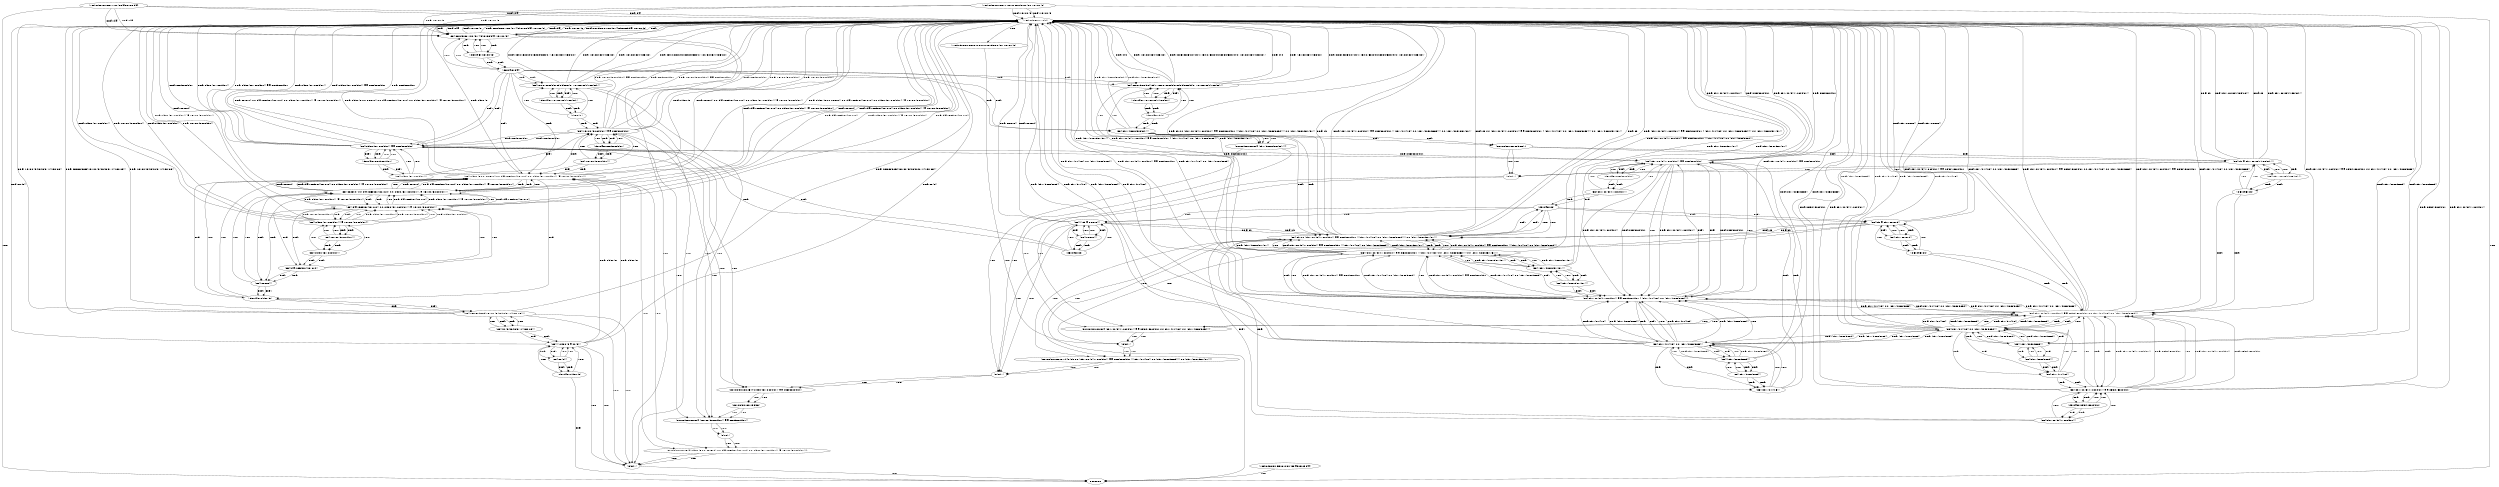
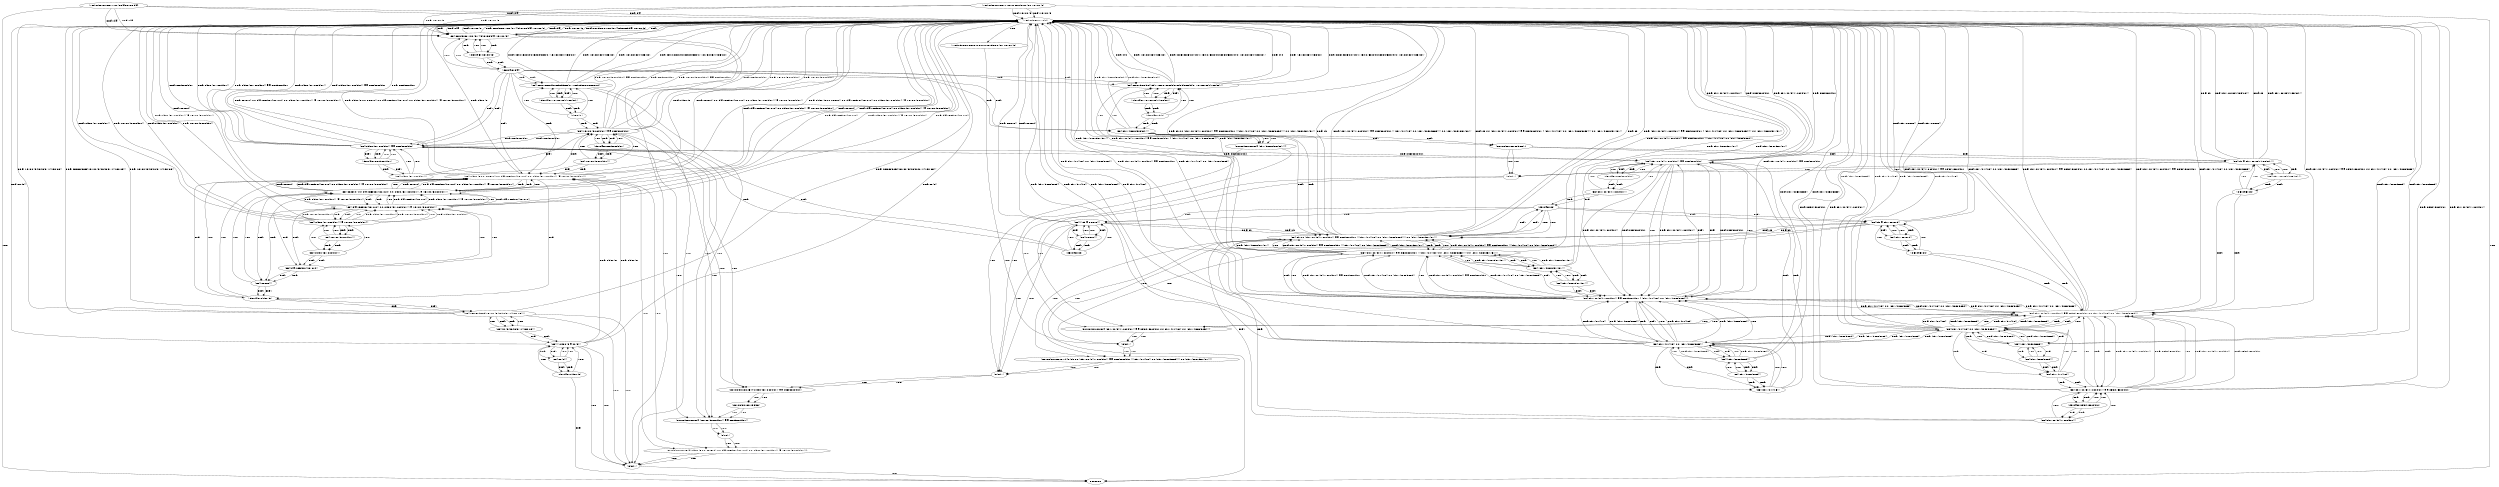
(566, 85) -> (566, 85)
(1285, 466) -> none
